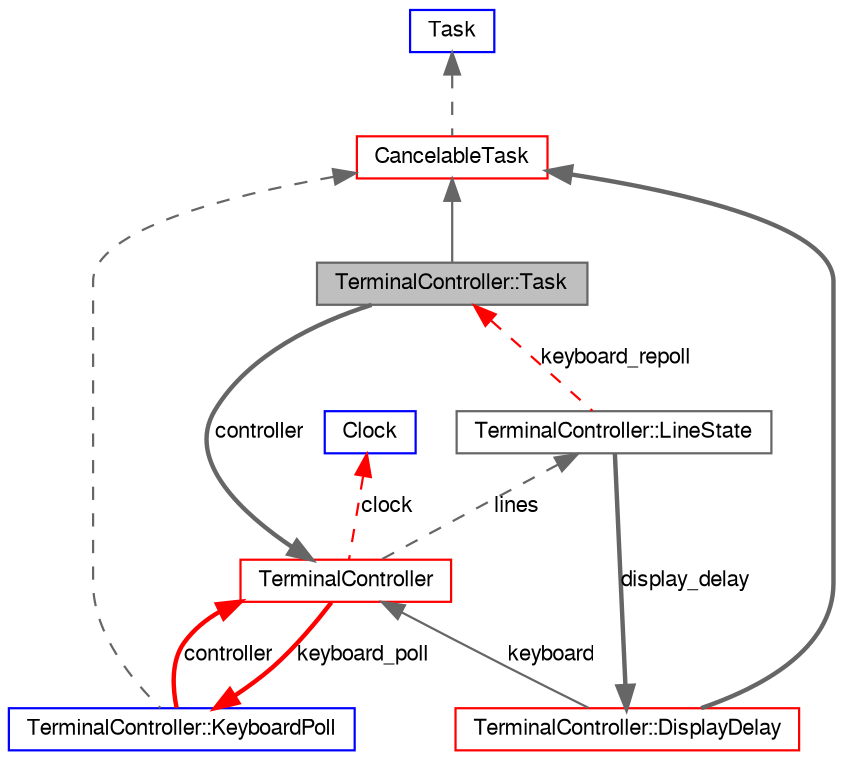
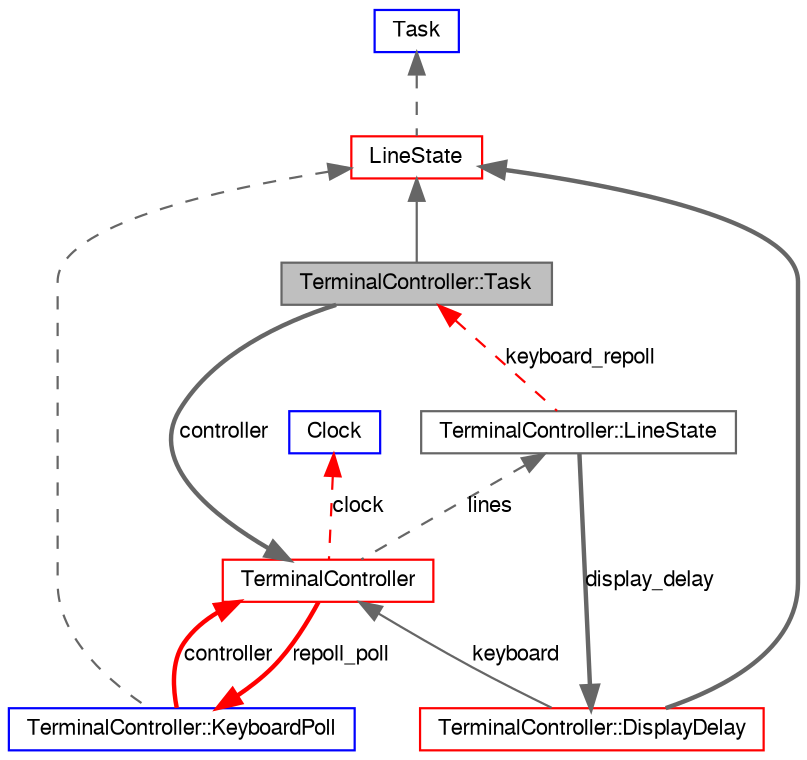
(452, 157) -> (417, 157)
(364, 655) -> (341, 655)
